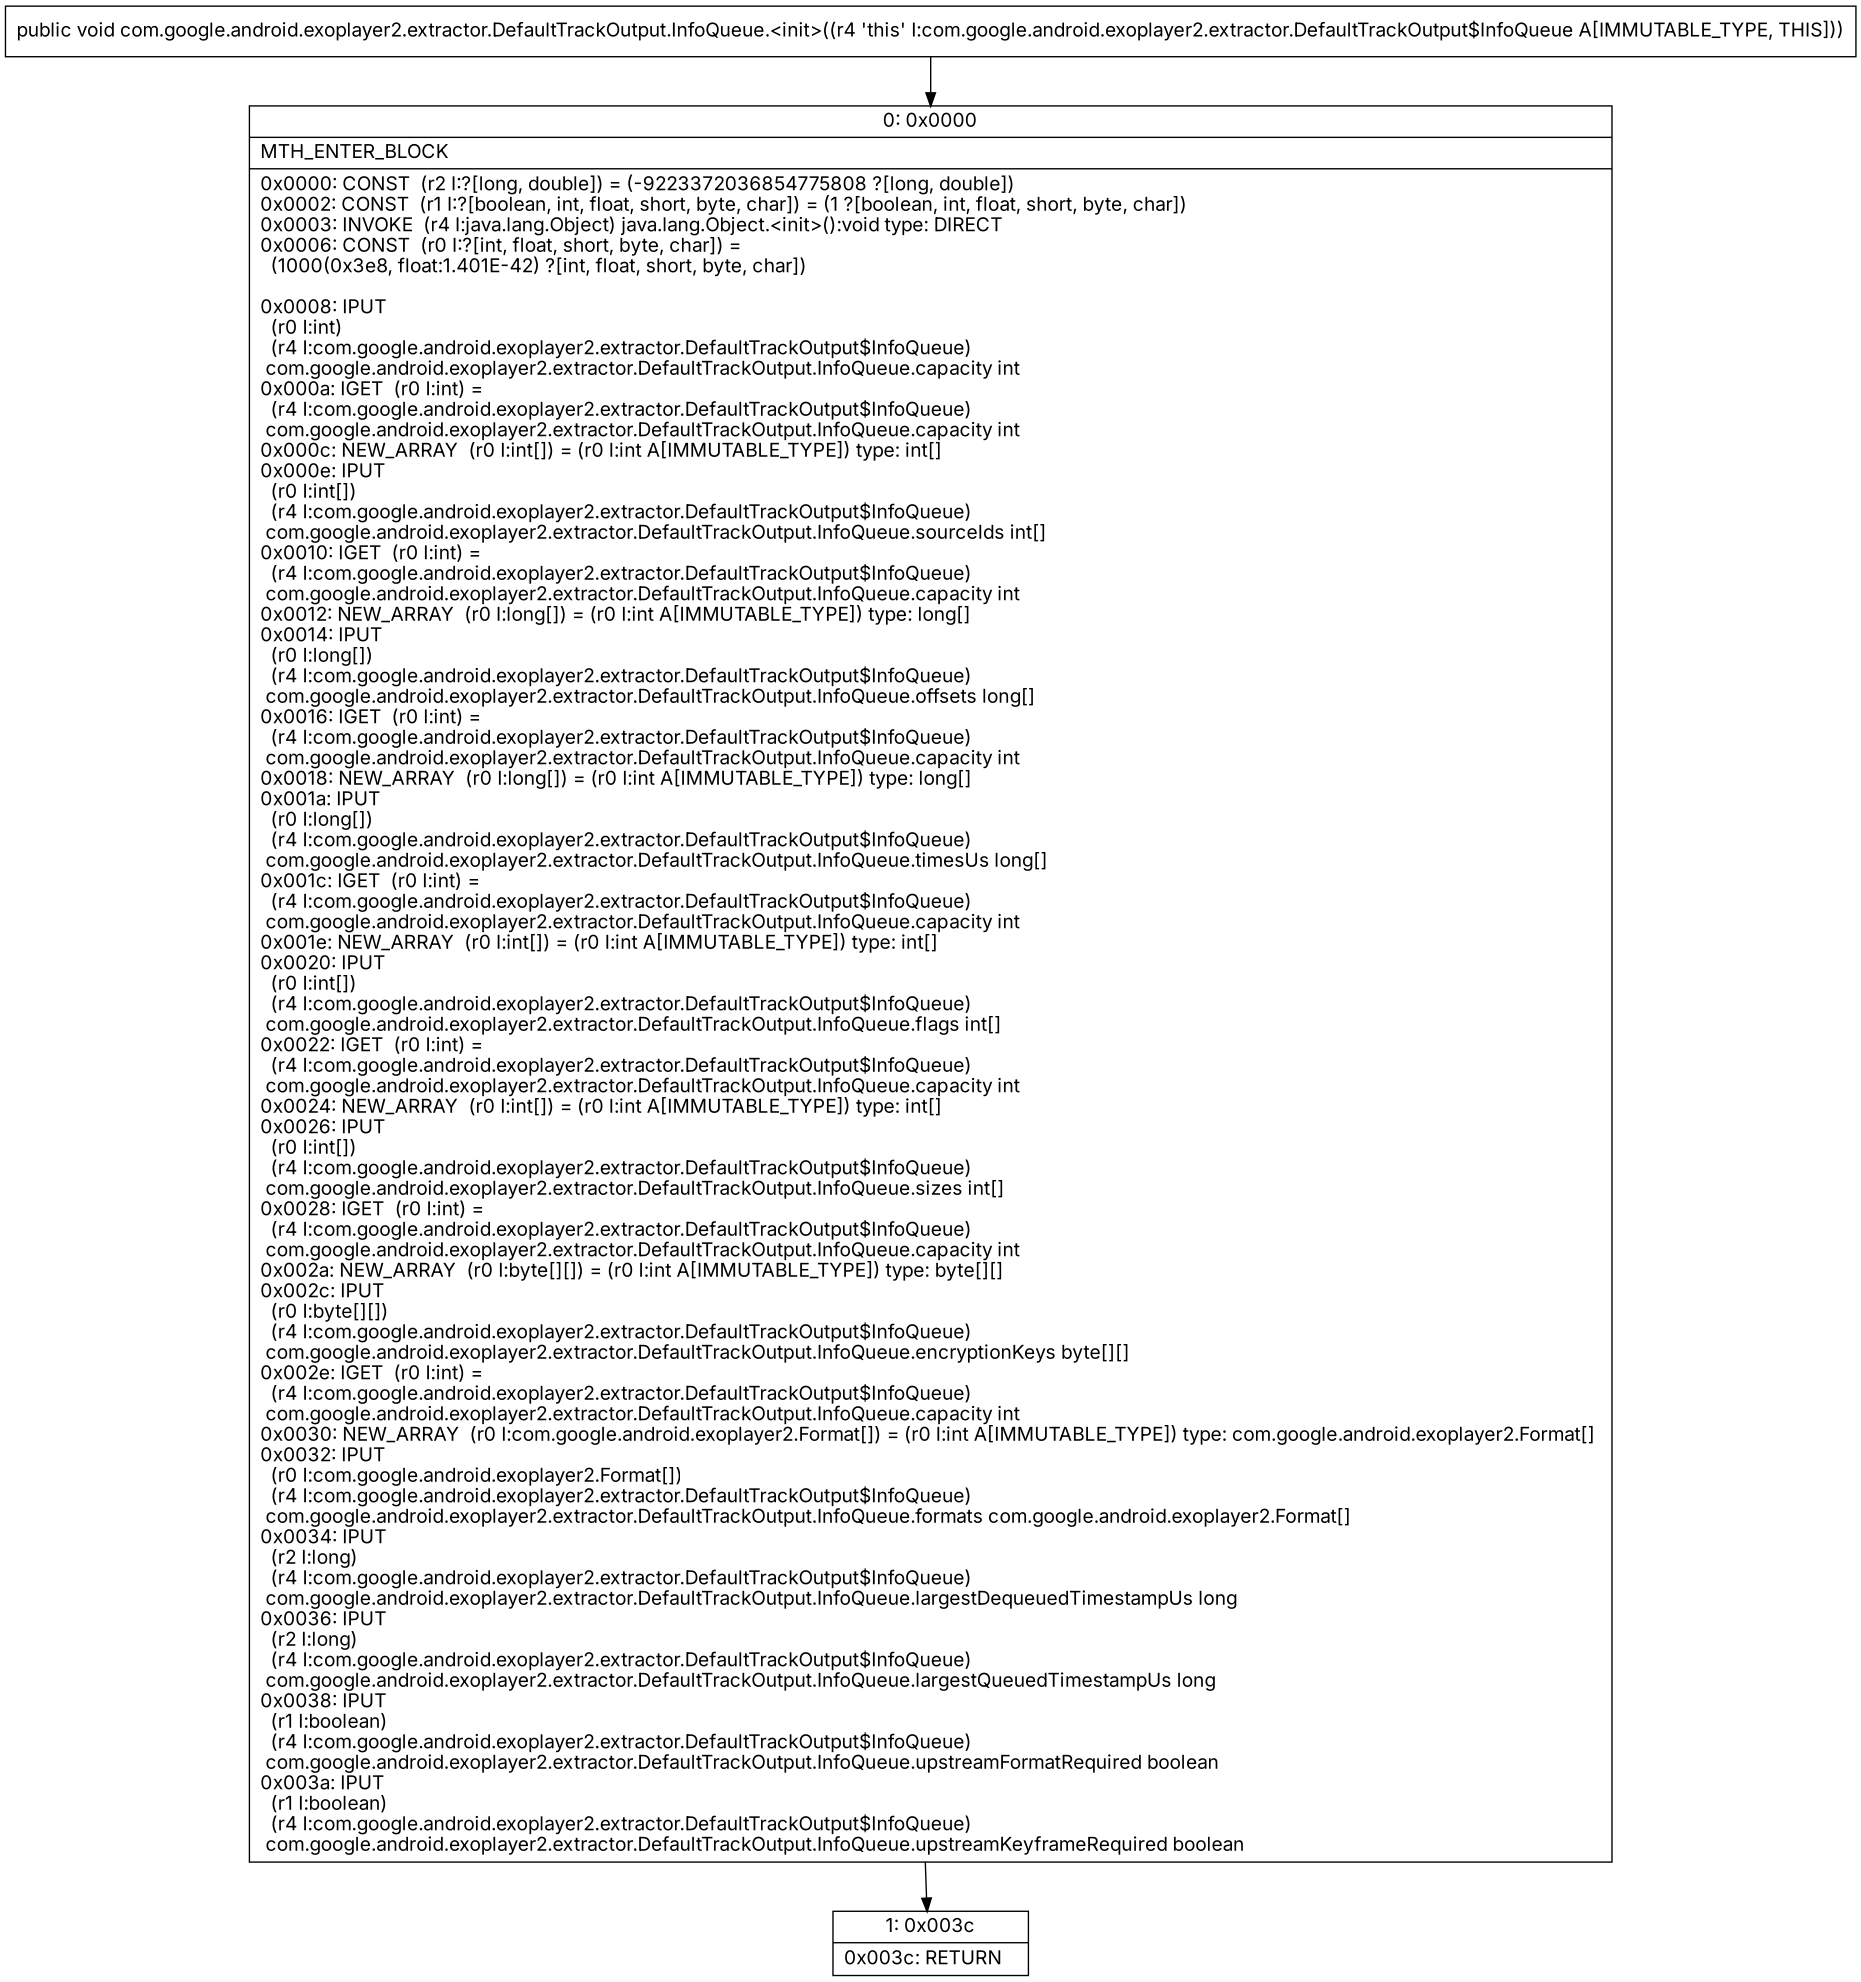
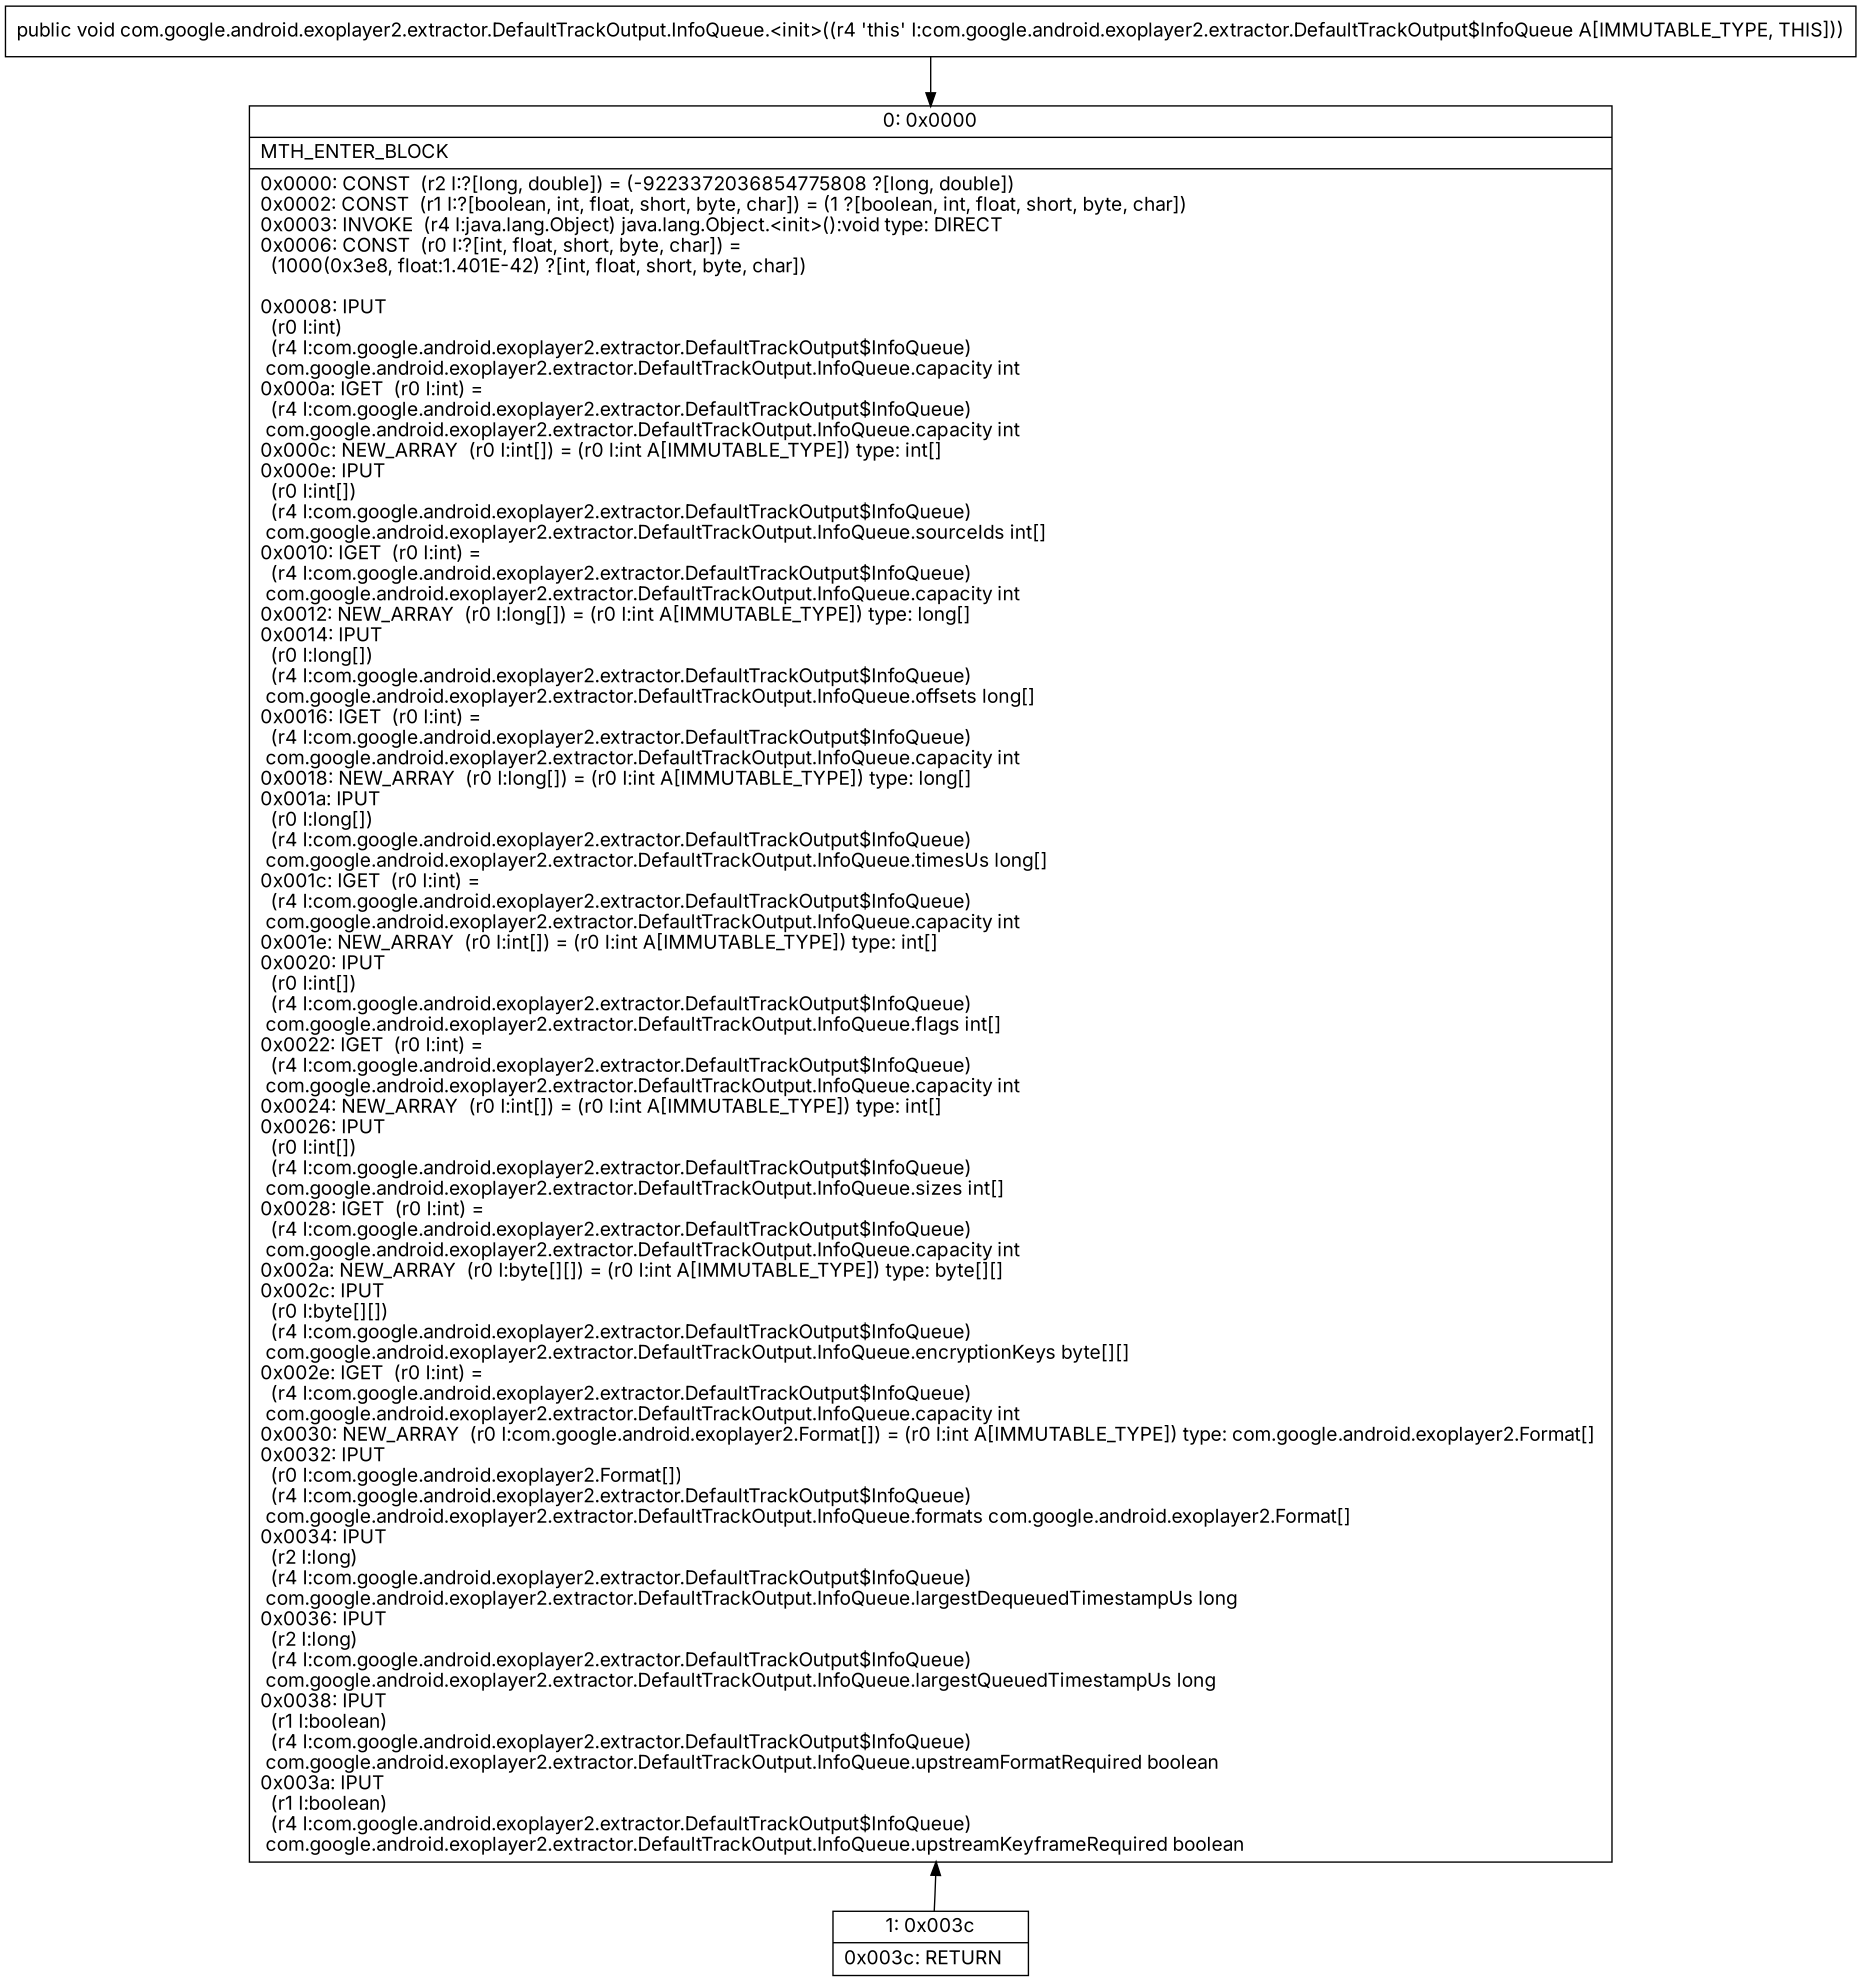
(926, 1880) -> (935, 1894)
